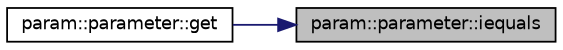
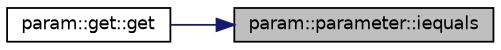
(120, 25) -> (89, 25)
